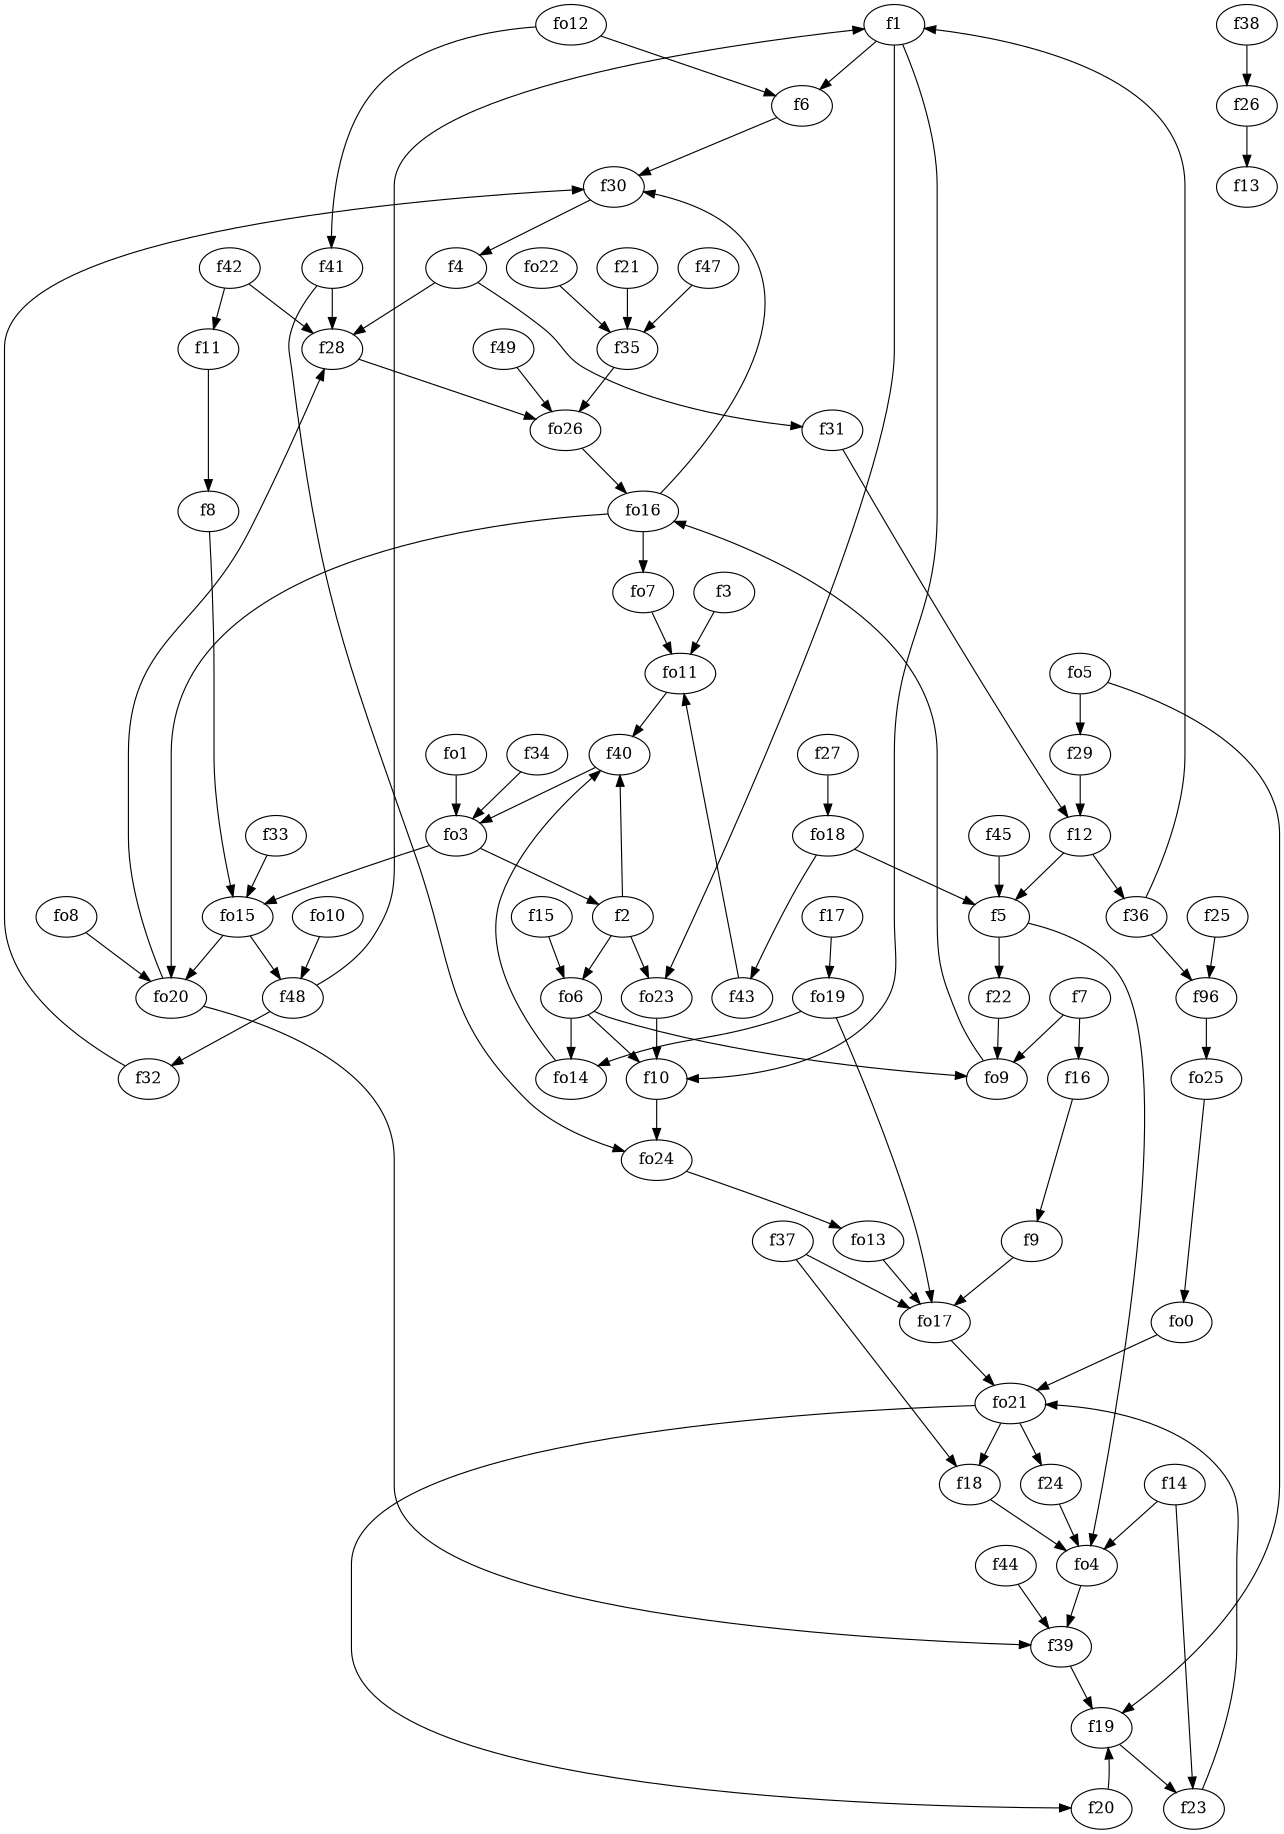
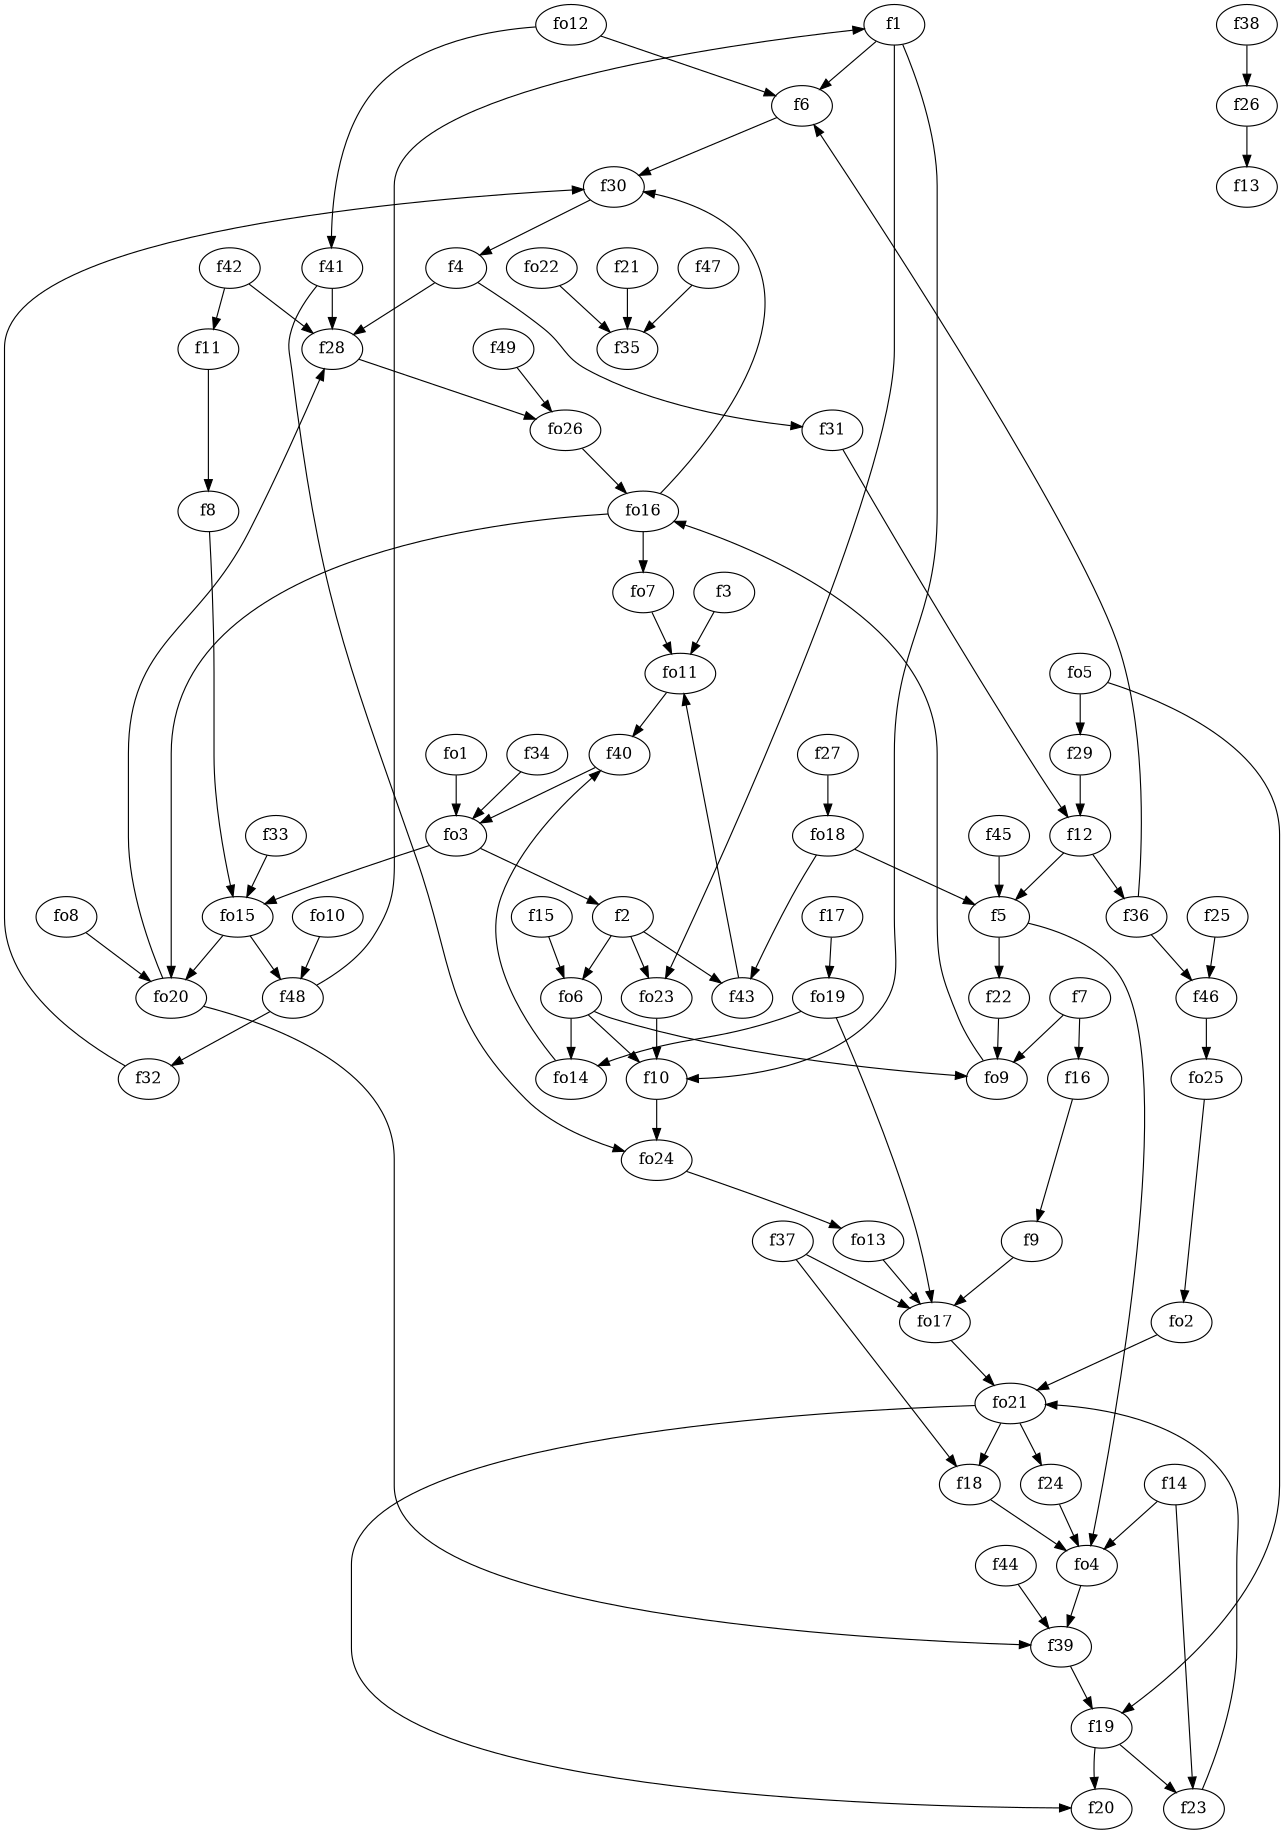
(600, 385) -> none
(1185, 386) -> (1043, 493)
(621, 841) -> (683, 958)
(1206, 998) -> (1206, 998)
(1182, 1322) -> (1182, 1322)
(1109, 1774) -> (1094, 1763)
